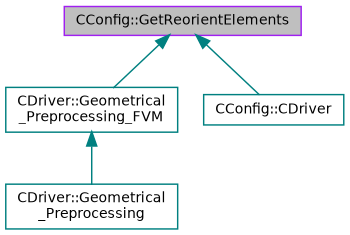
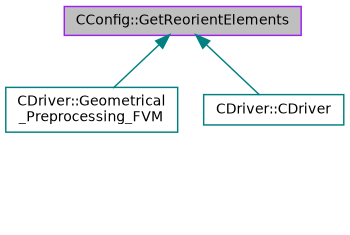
(274, 110) -> (274, 110)
(92, 207) -> none
